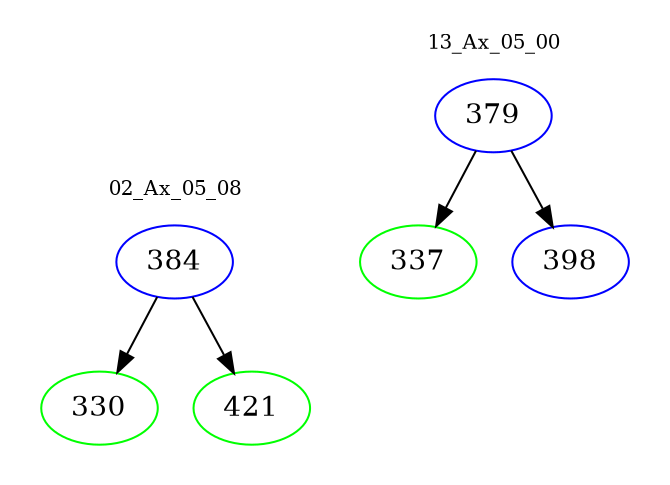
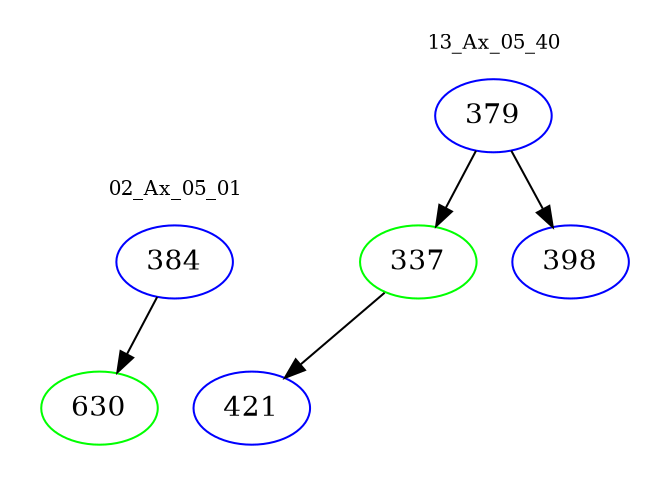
(494, 44) -> (494, 44)
(176, 190) -> (176, 190)
(208, 326) -> (343, 329)
(99, 408) -> (99, 408)
(252, 408) -> (252, 408)
